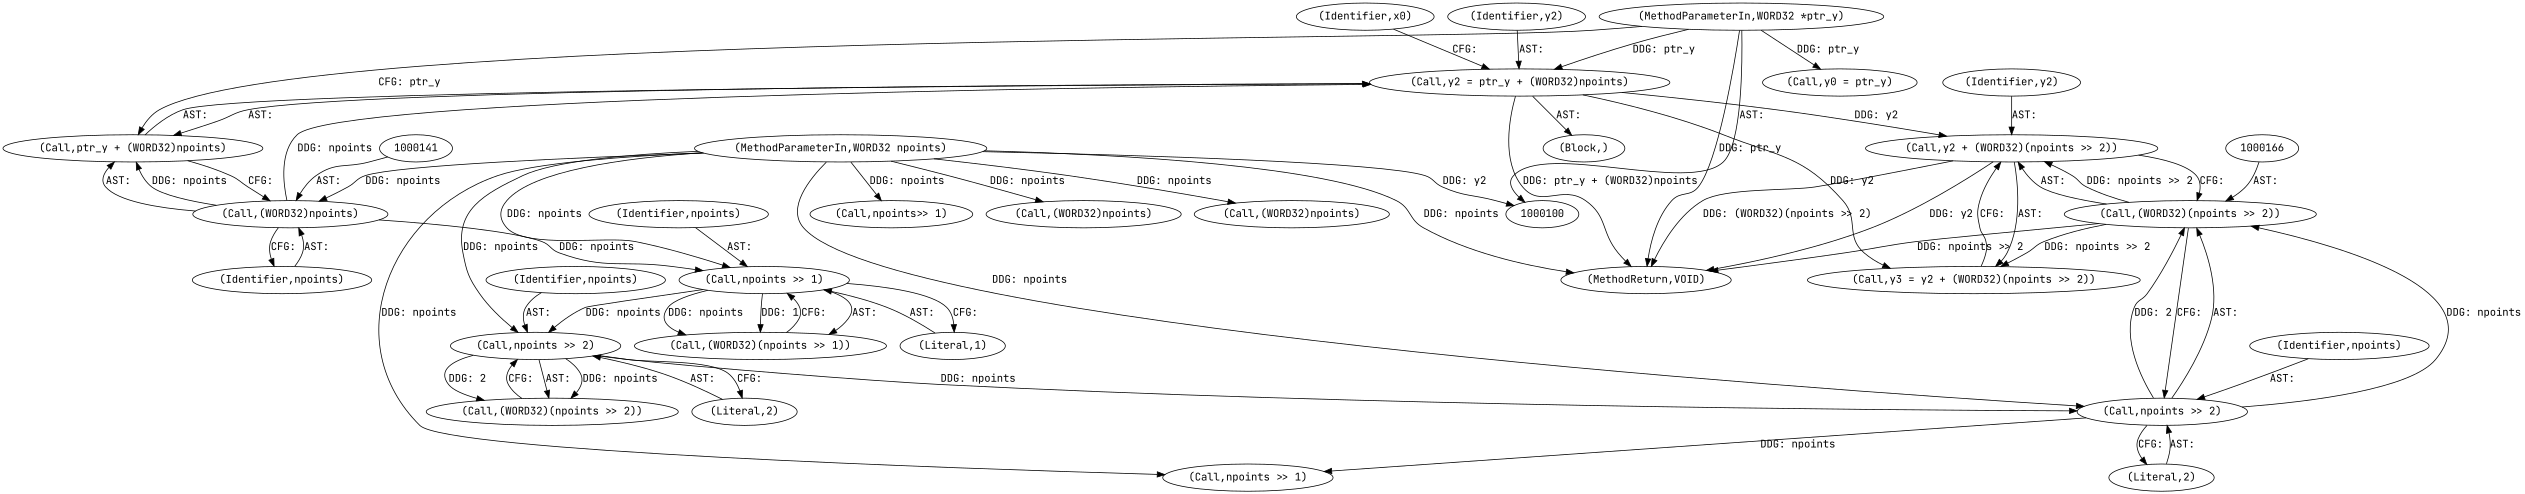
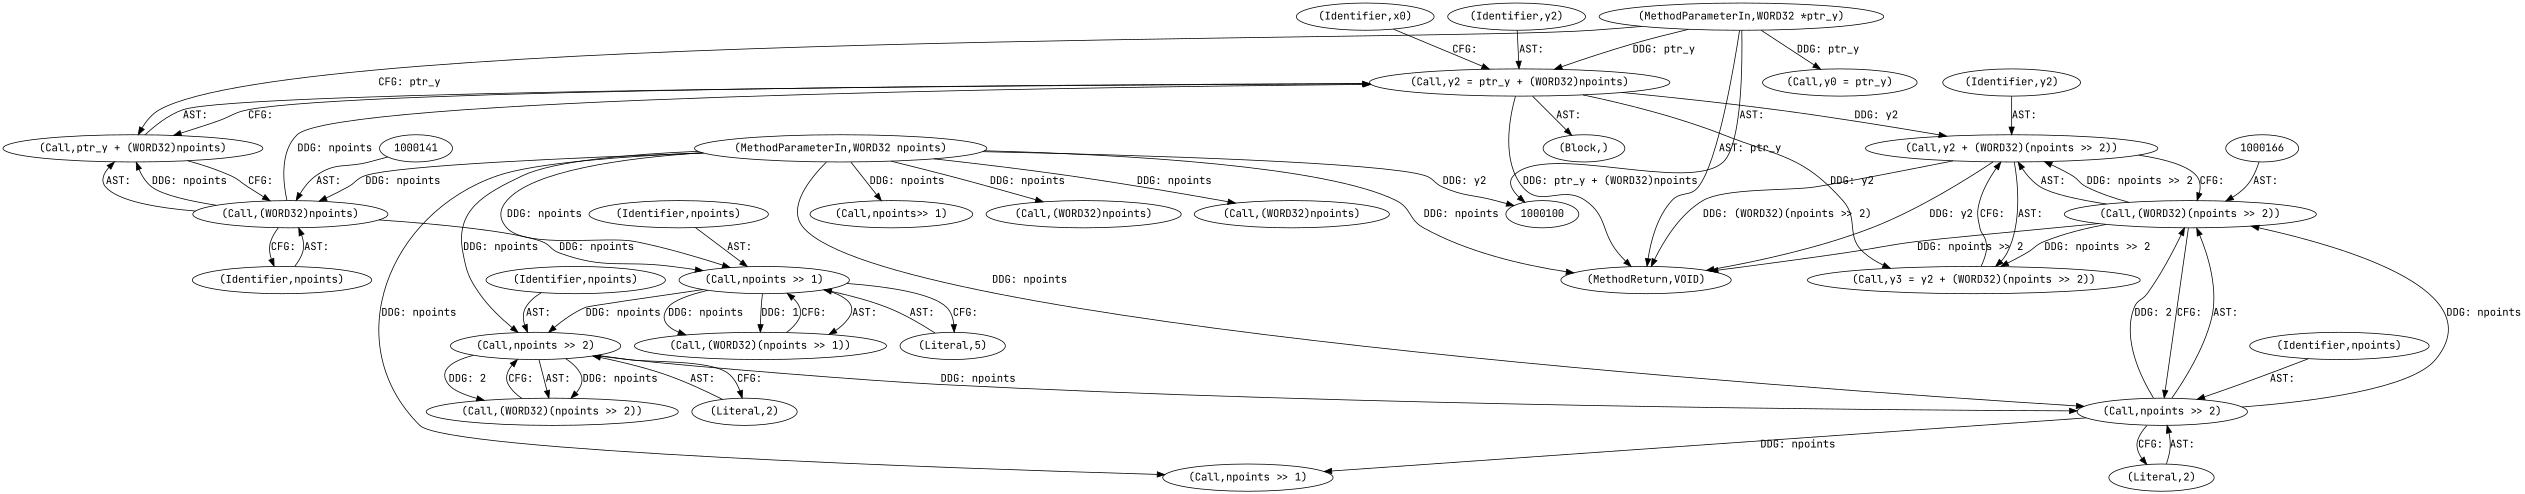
(264, 115) -> (264, 115)
(1750, 148) -> (1750, 148)
(953, 346) -> (953, 346)
